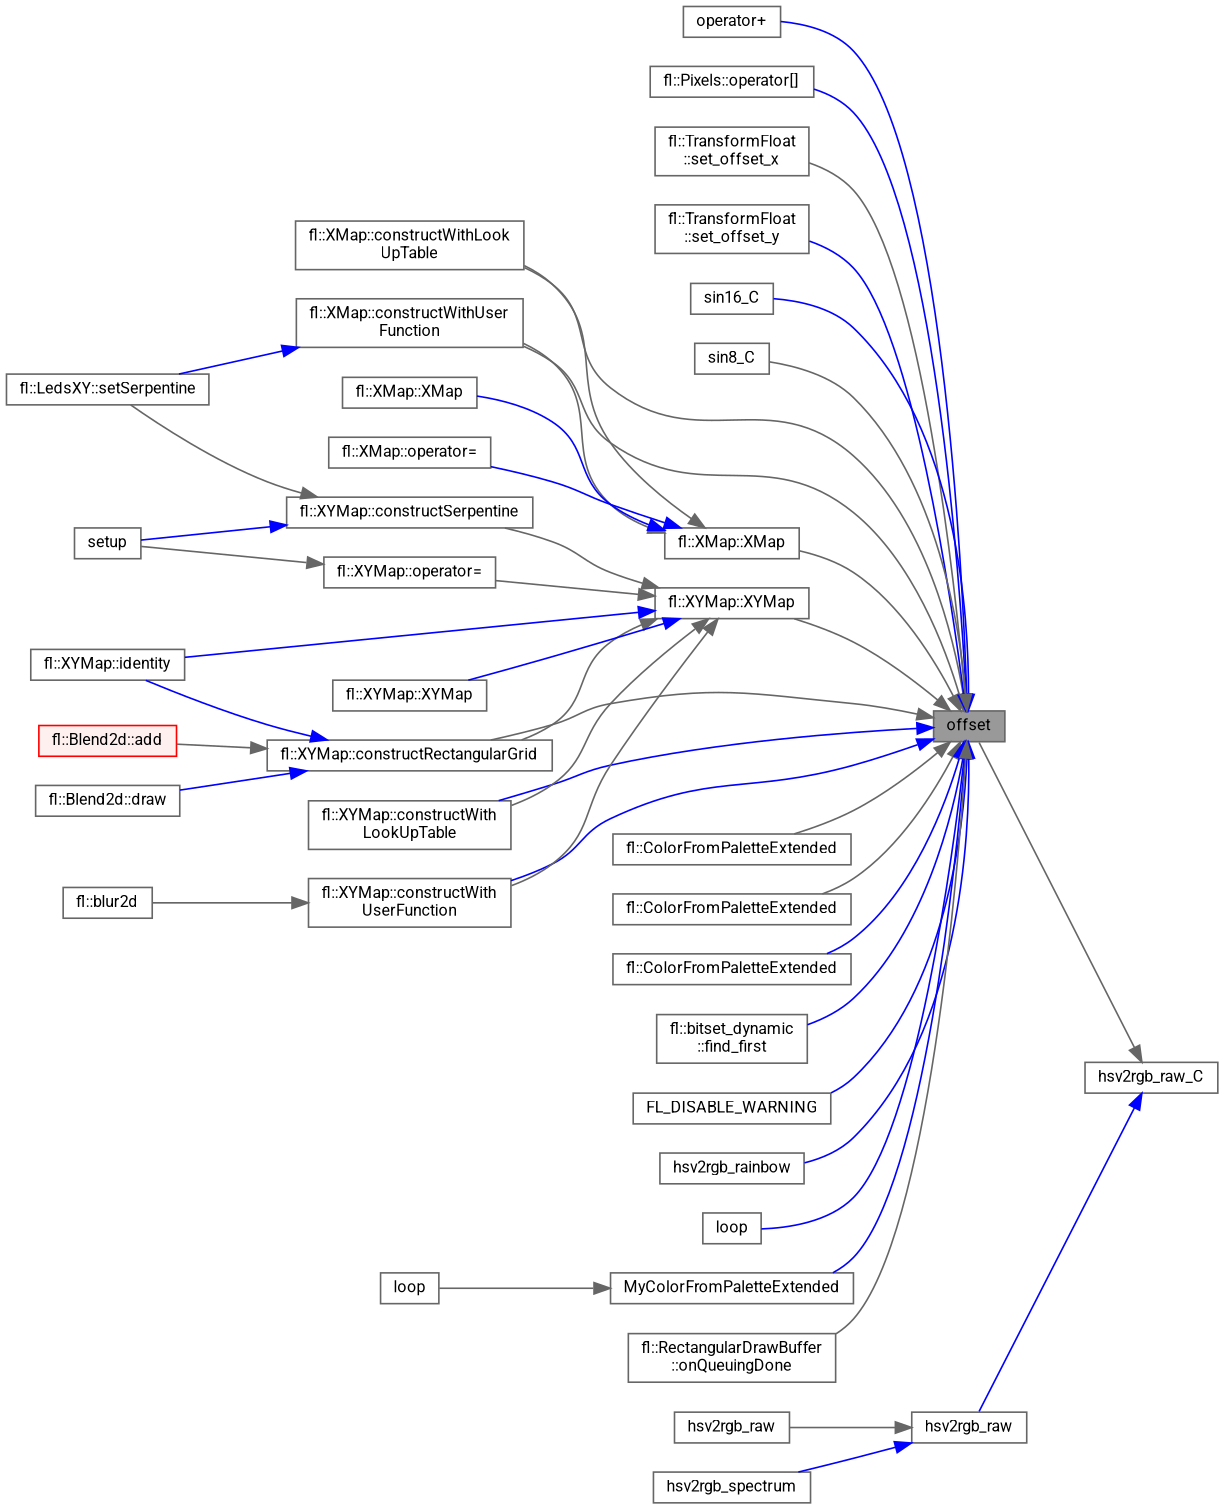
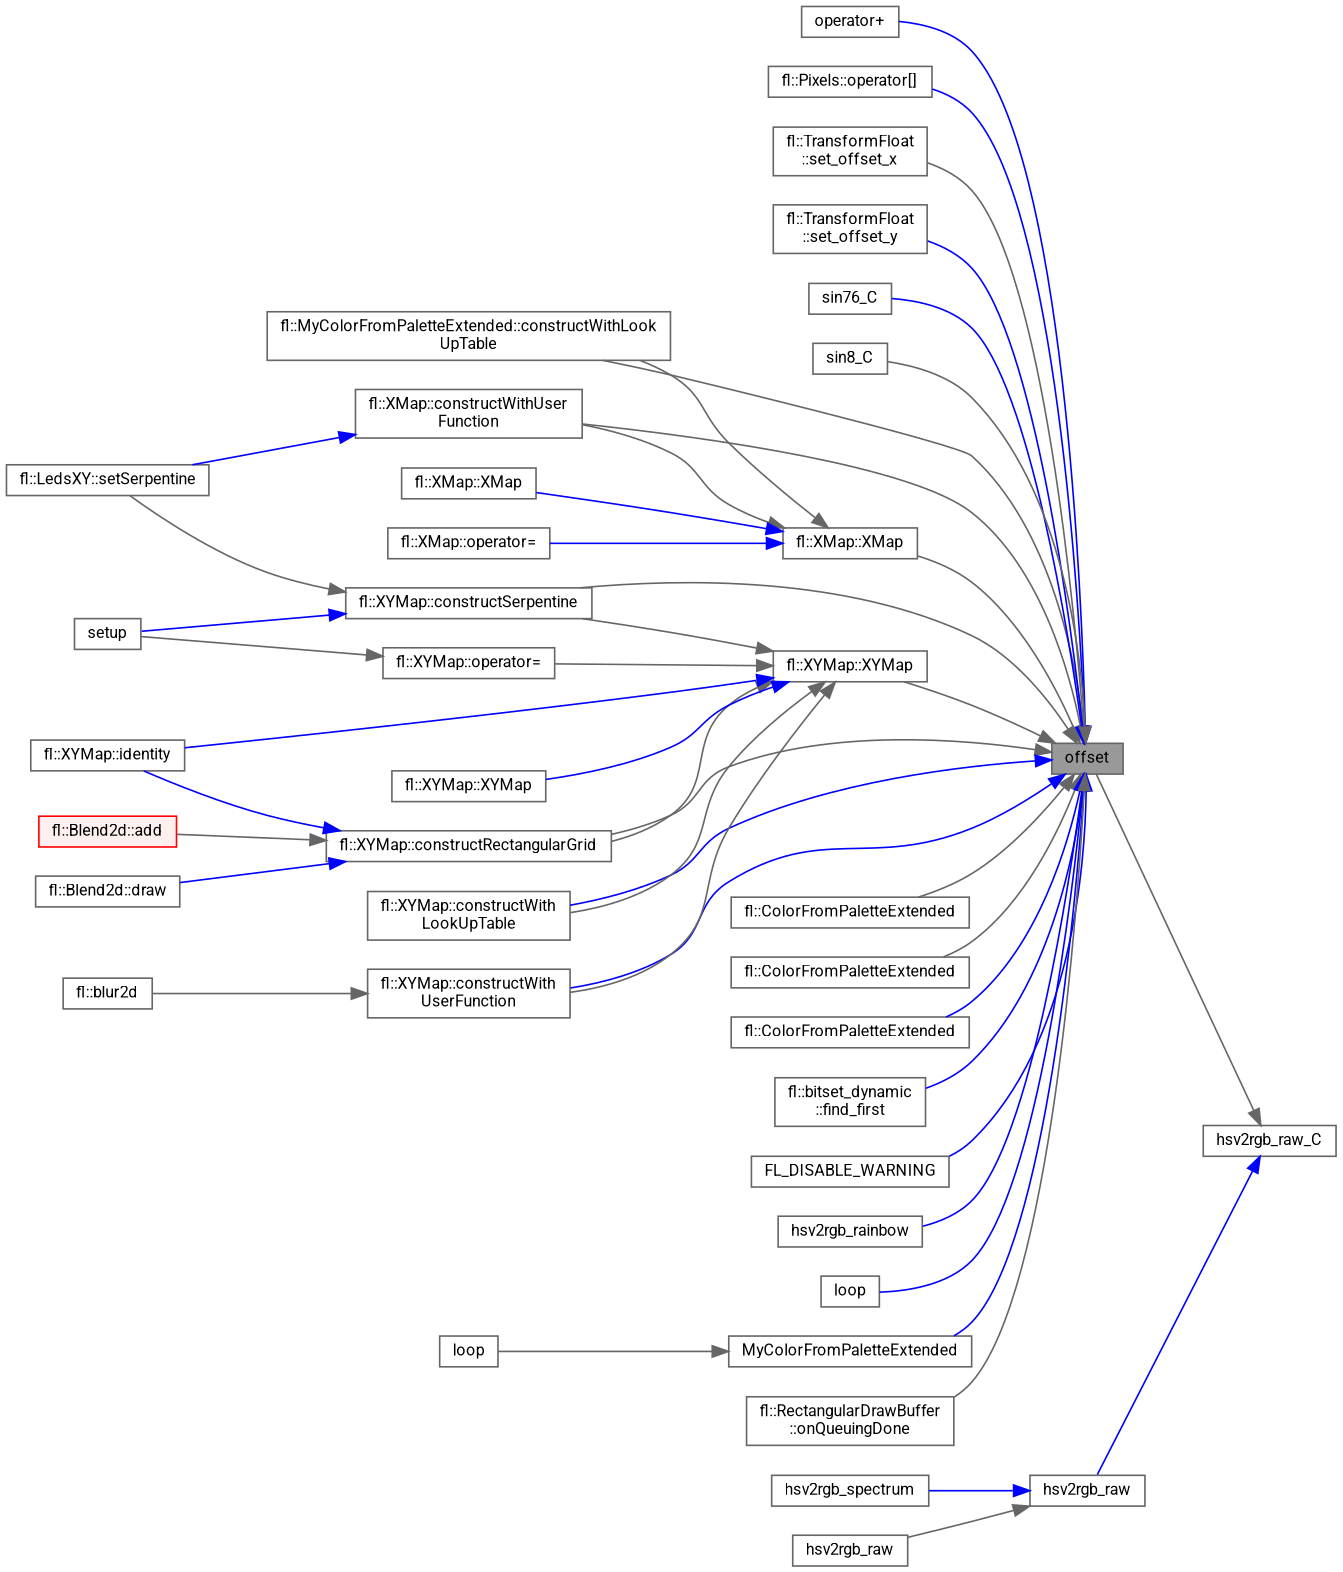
(410, 245) -> (469, 336)
(732, 299) -> (850, 299)
none -> (846, 597)
